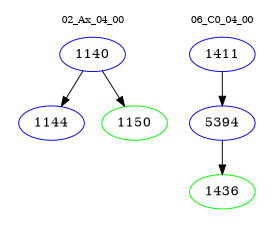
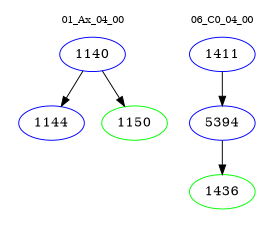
(93, 21) -> (93, 21)
